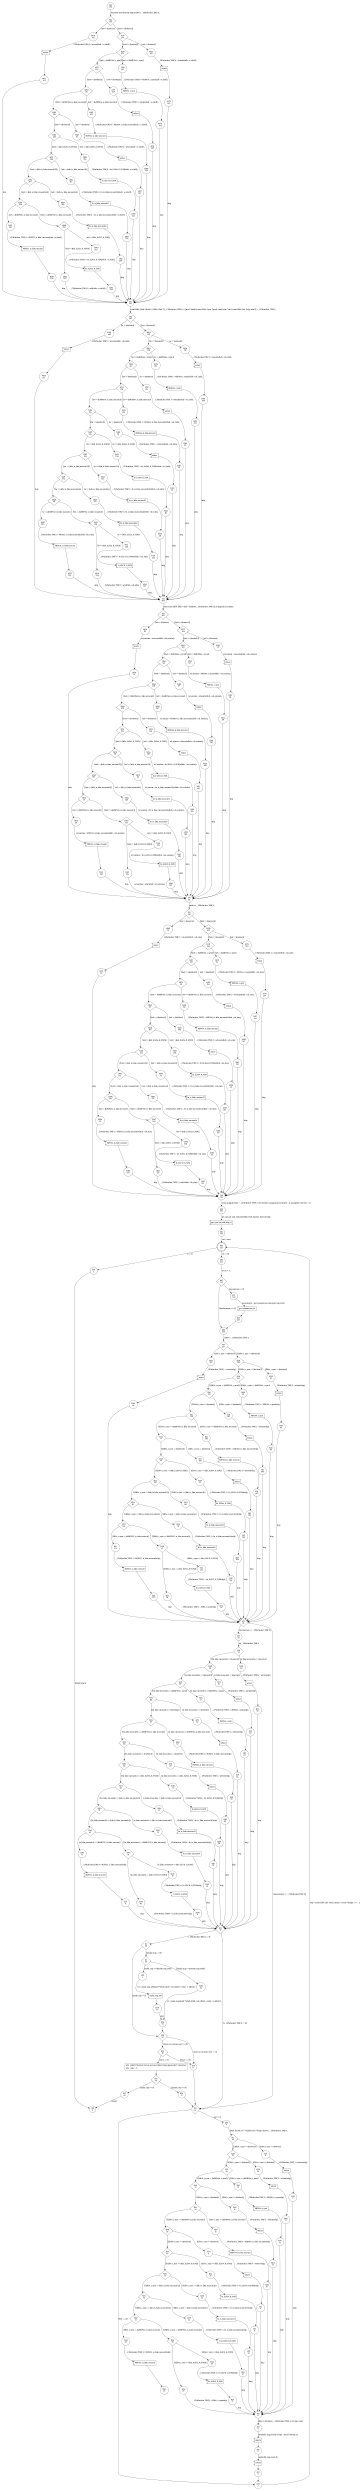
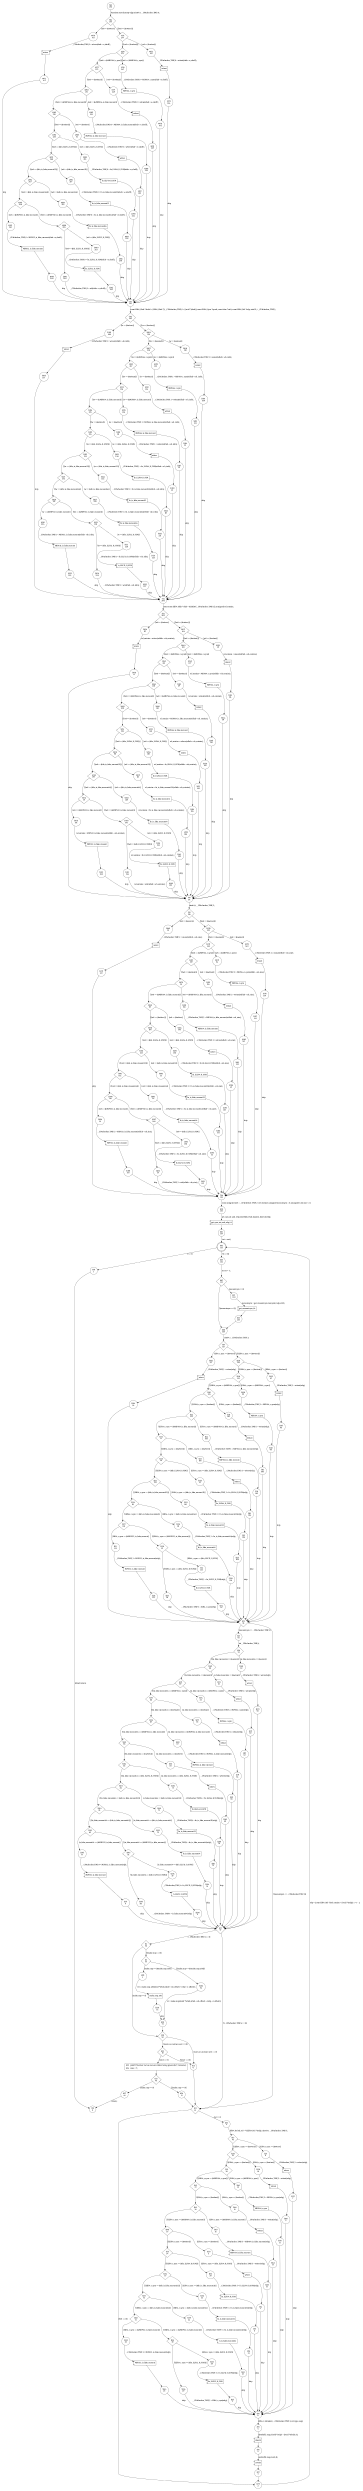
none -> (208, 2411)
